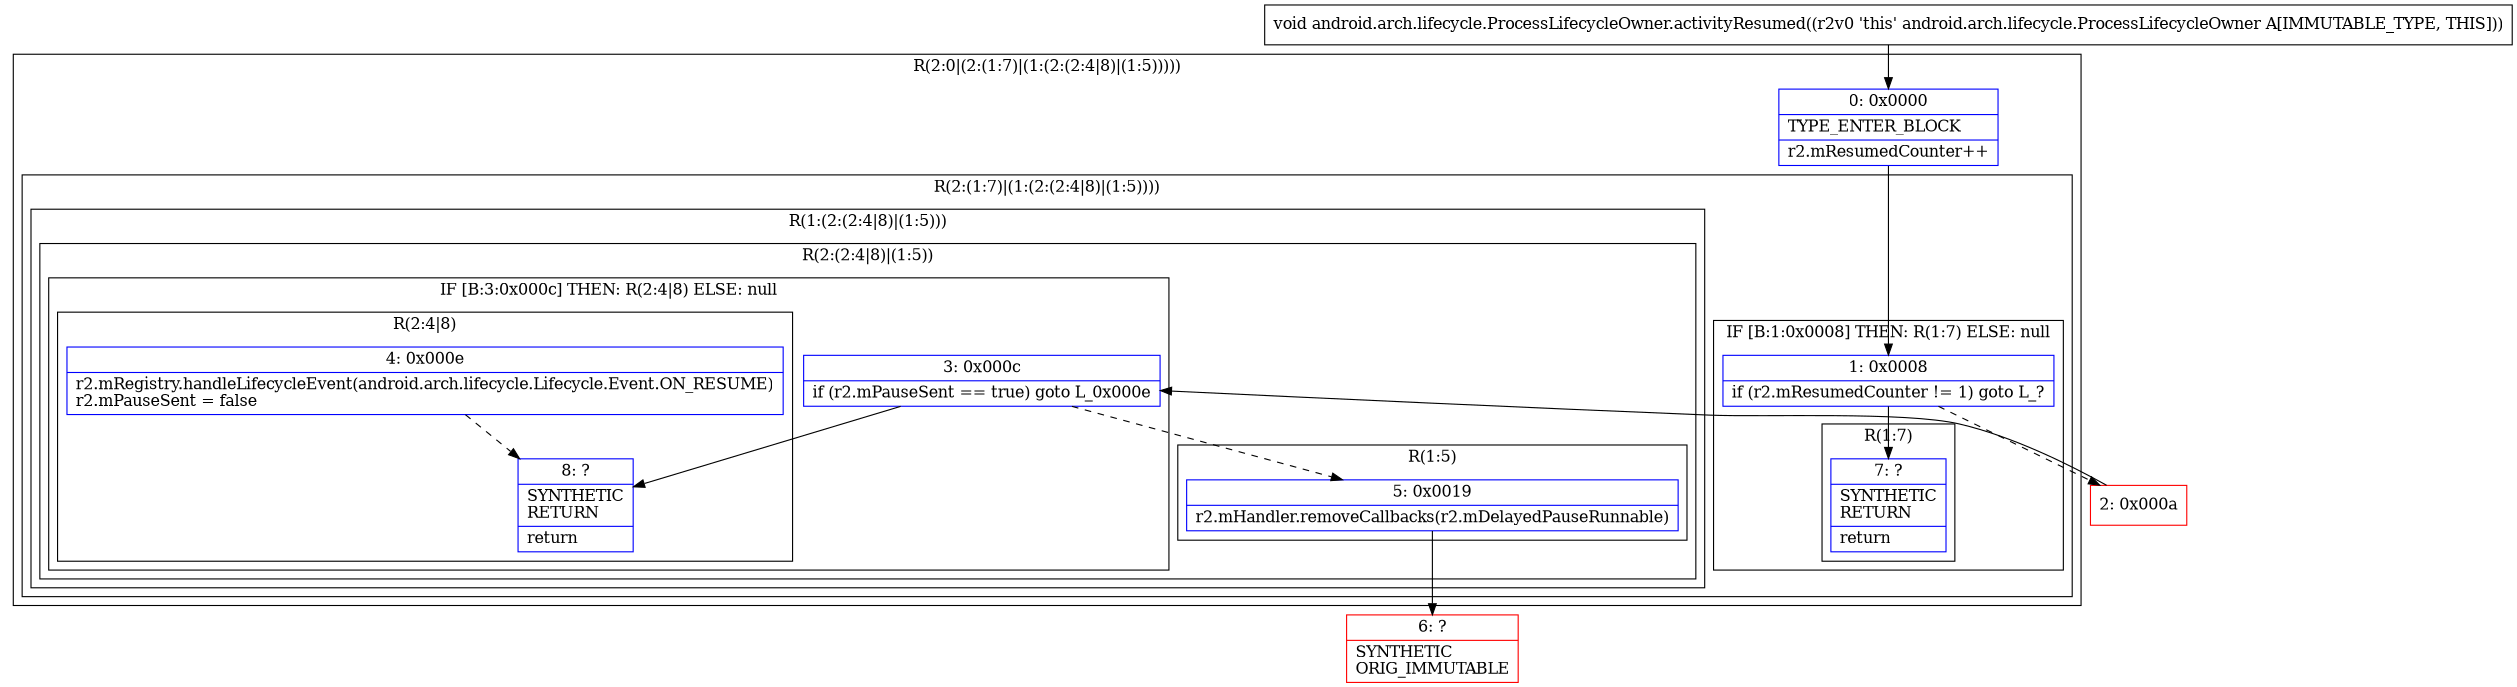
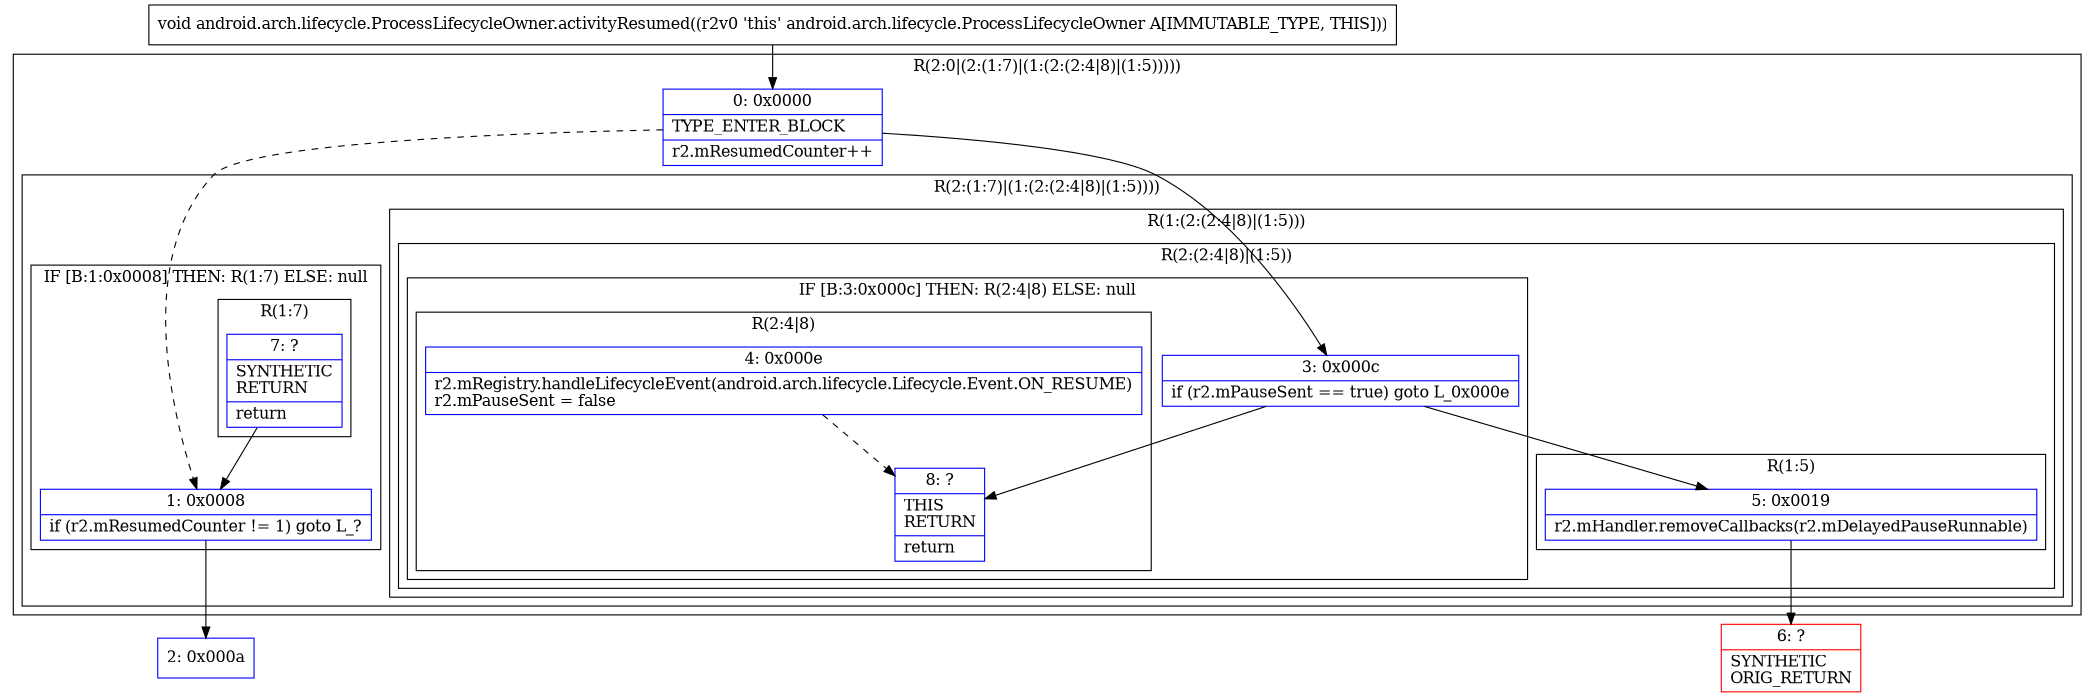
(1888, 255) -> (278, 154)
(1646, 412) -> (1138, 168)
(1888, 431) -> (242, 453)
(1189, 438) -> (1561, 446)
(2014, 443) -> (206, 584)
(576, 496) -> (924, 506)
(2139, 505) -> (206, 658)
(1432, 669) -> (1791, 679)
